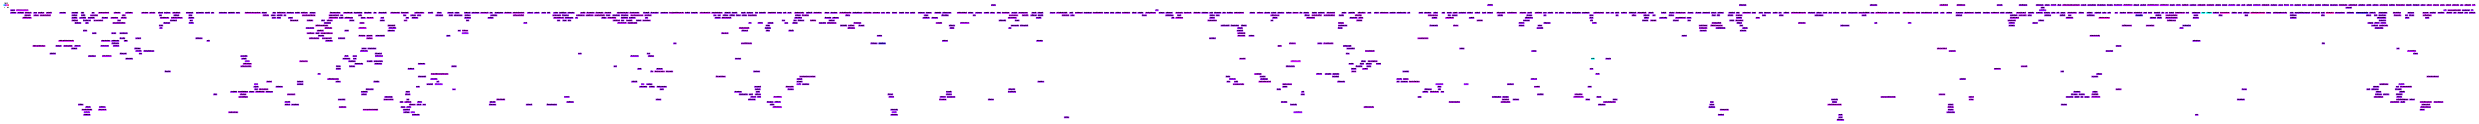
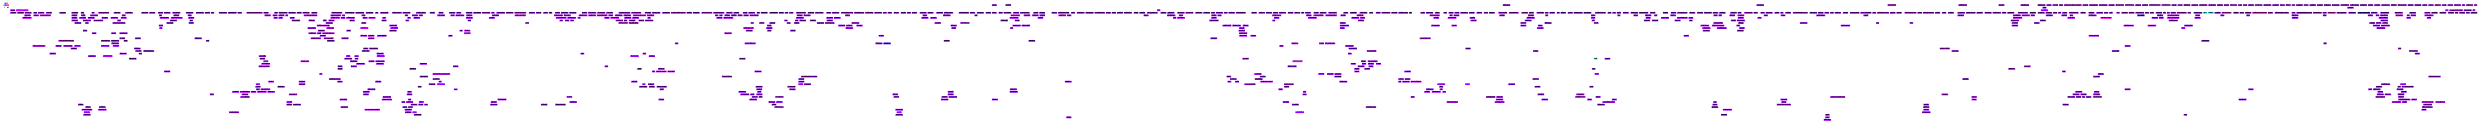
(231, 13) -> (232, 13)
